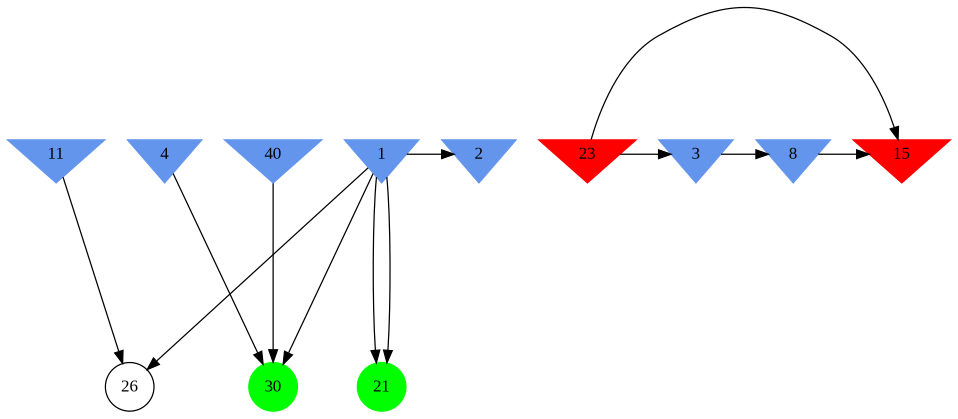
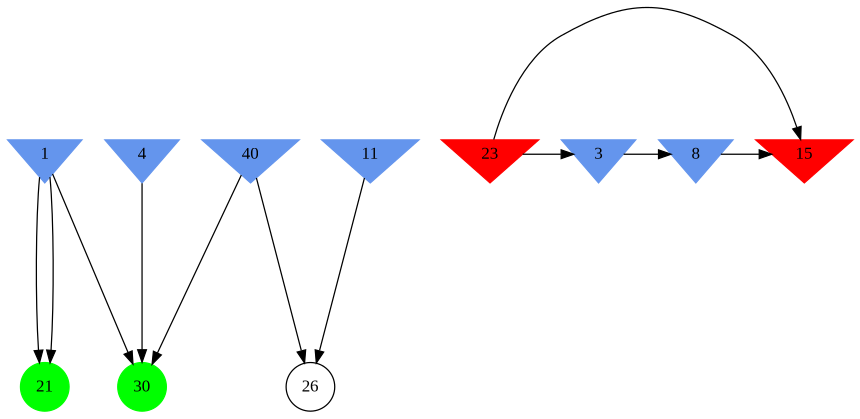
(479, 154) -> none
(262, 264) -> (279, 264)
